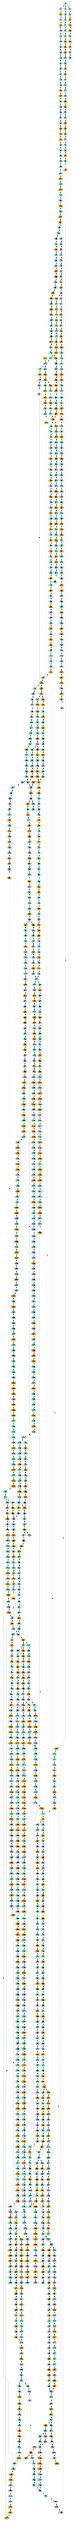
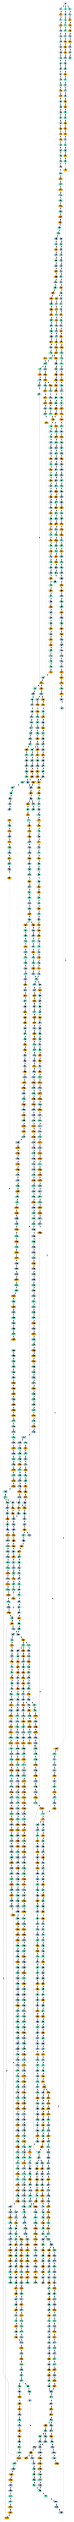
(9, 815) -> none
(14, 1345) -> none
